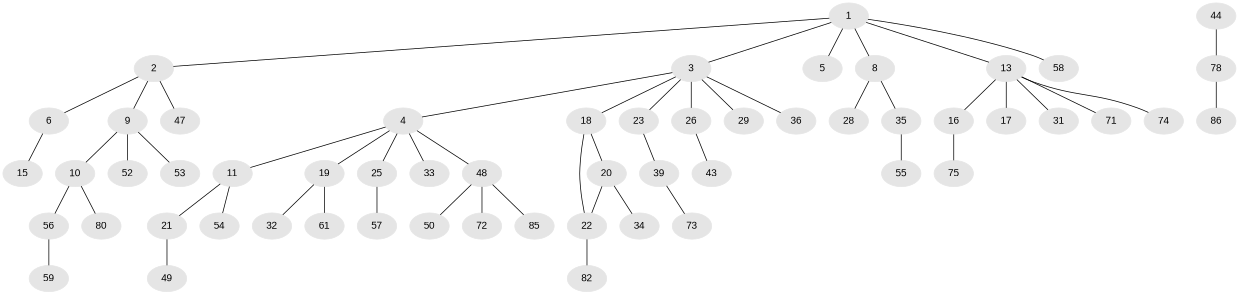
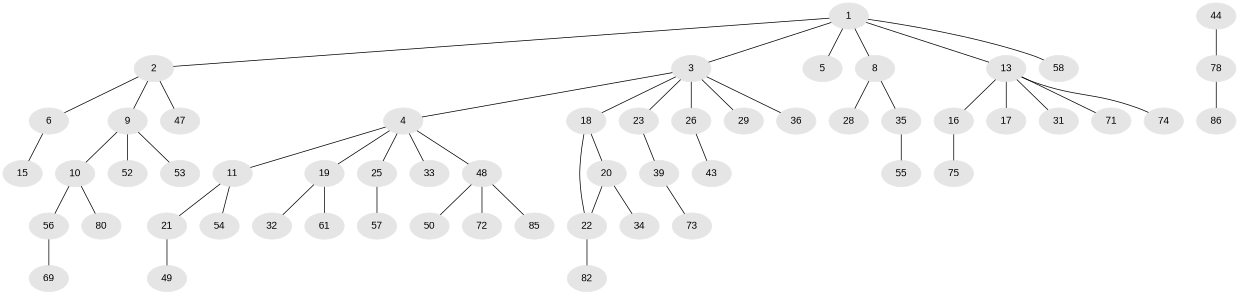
(49, 279) -> (49, 279)
